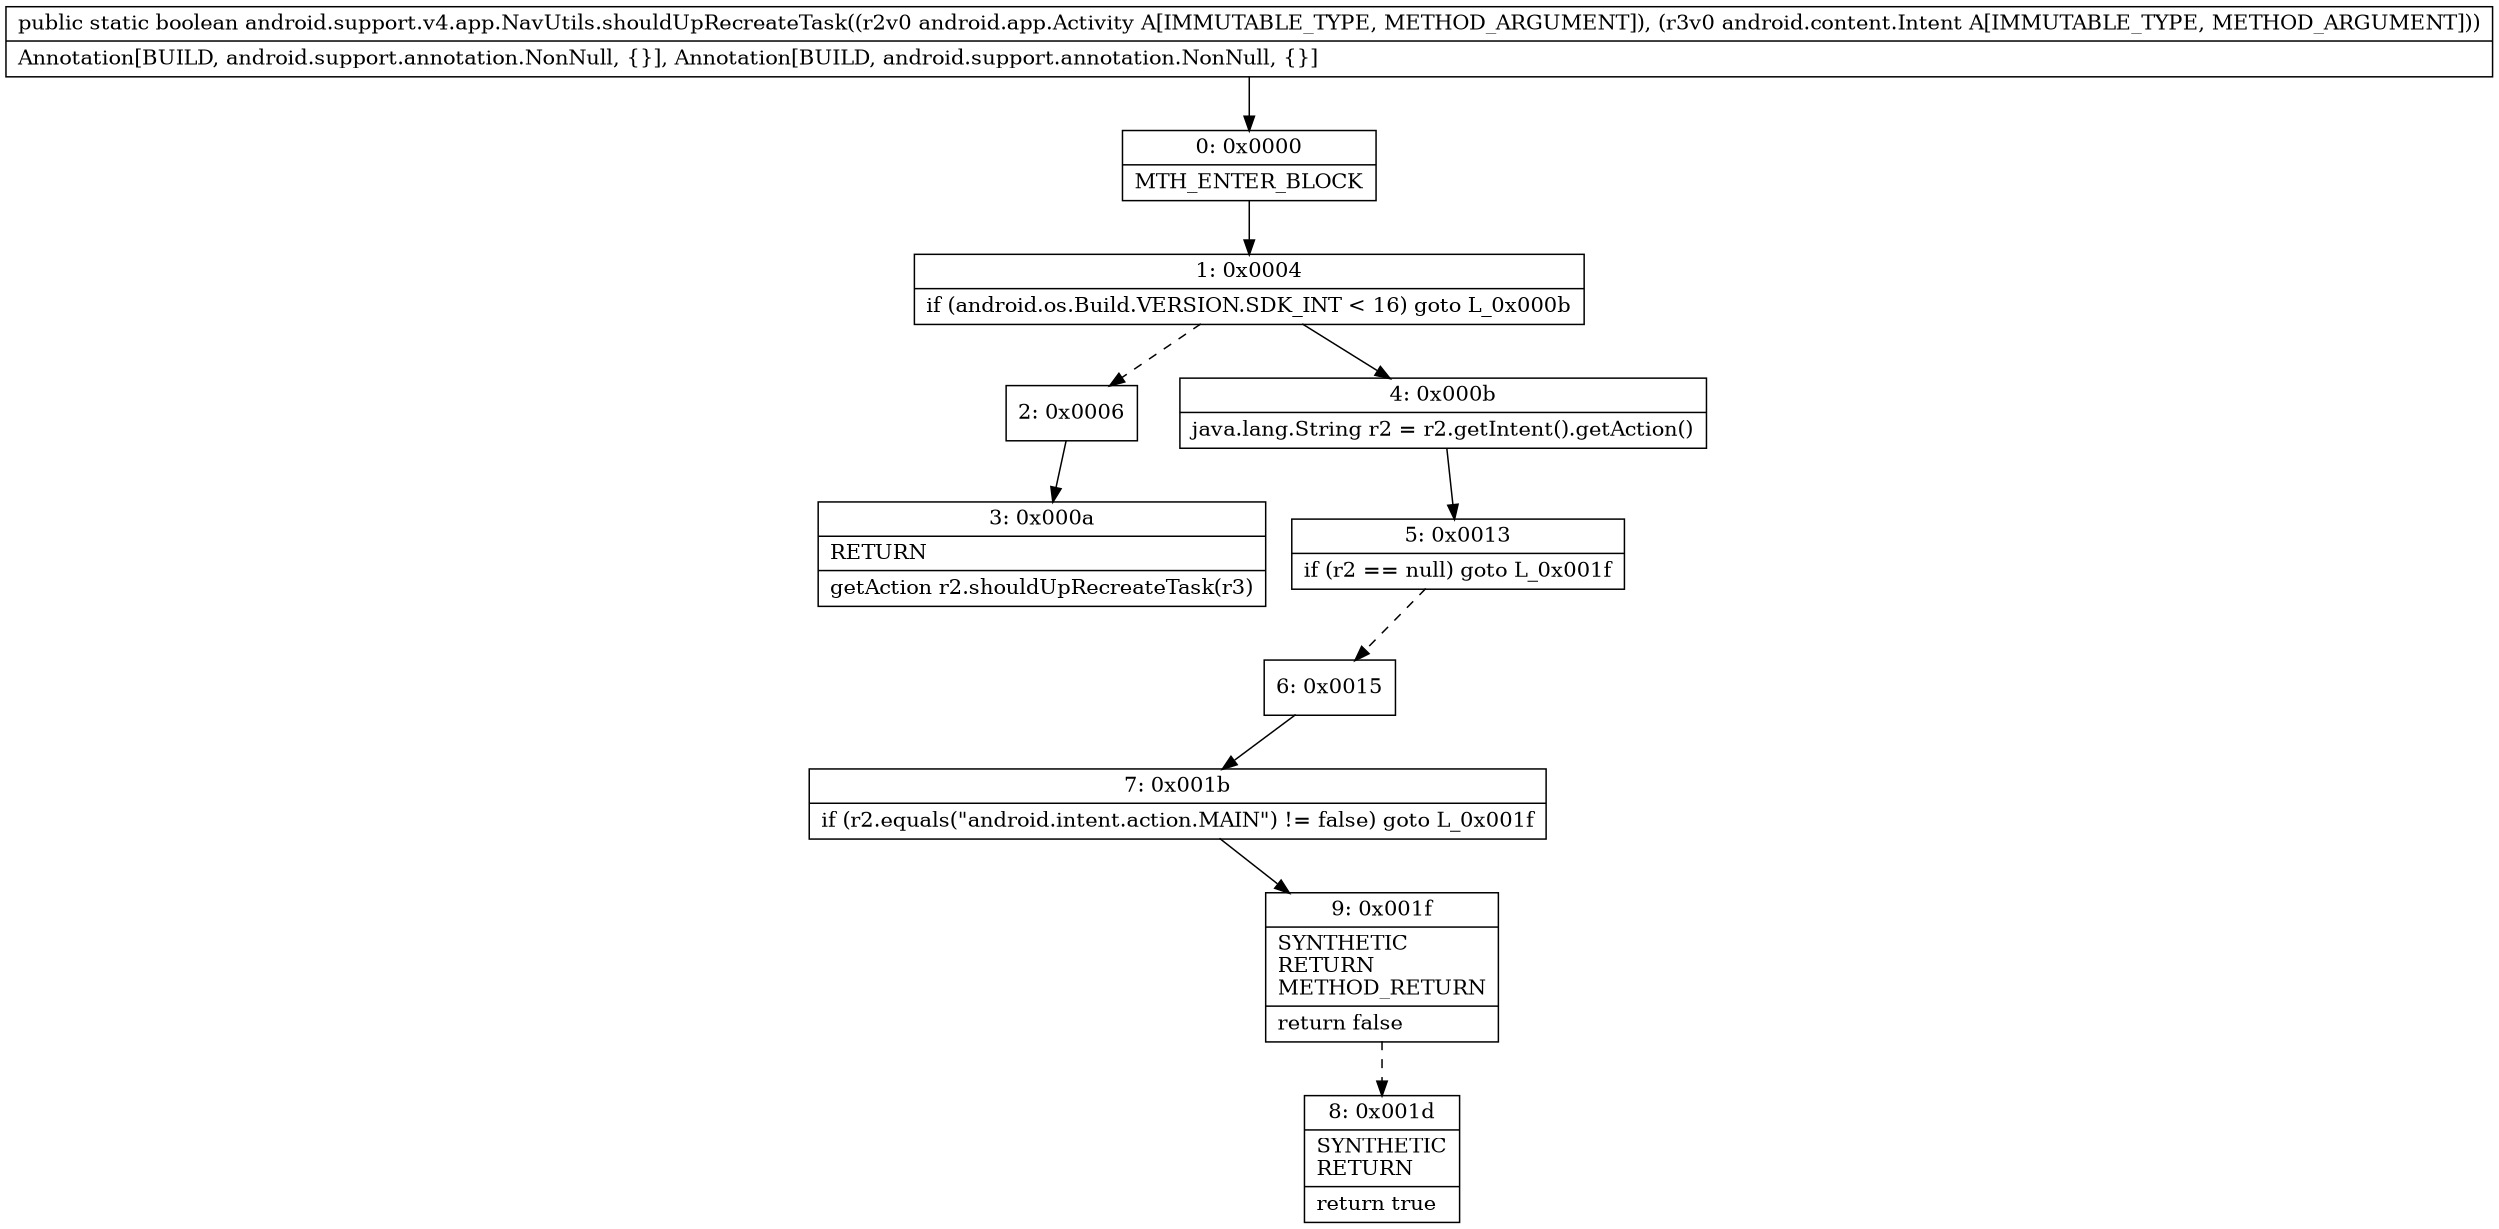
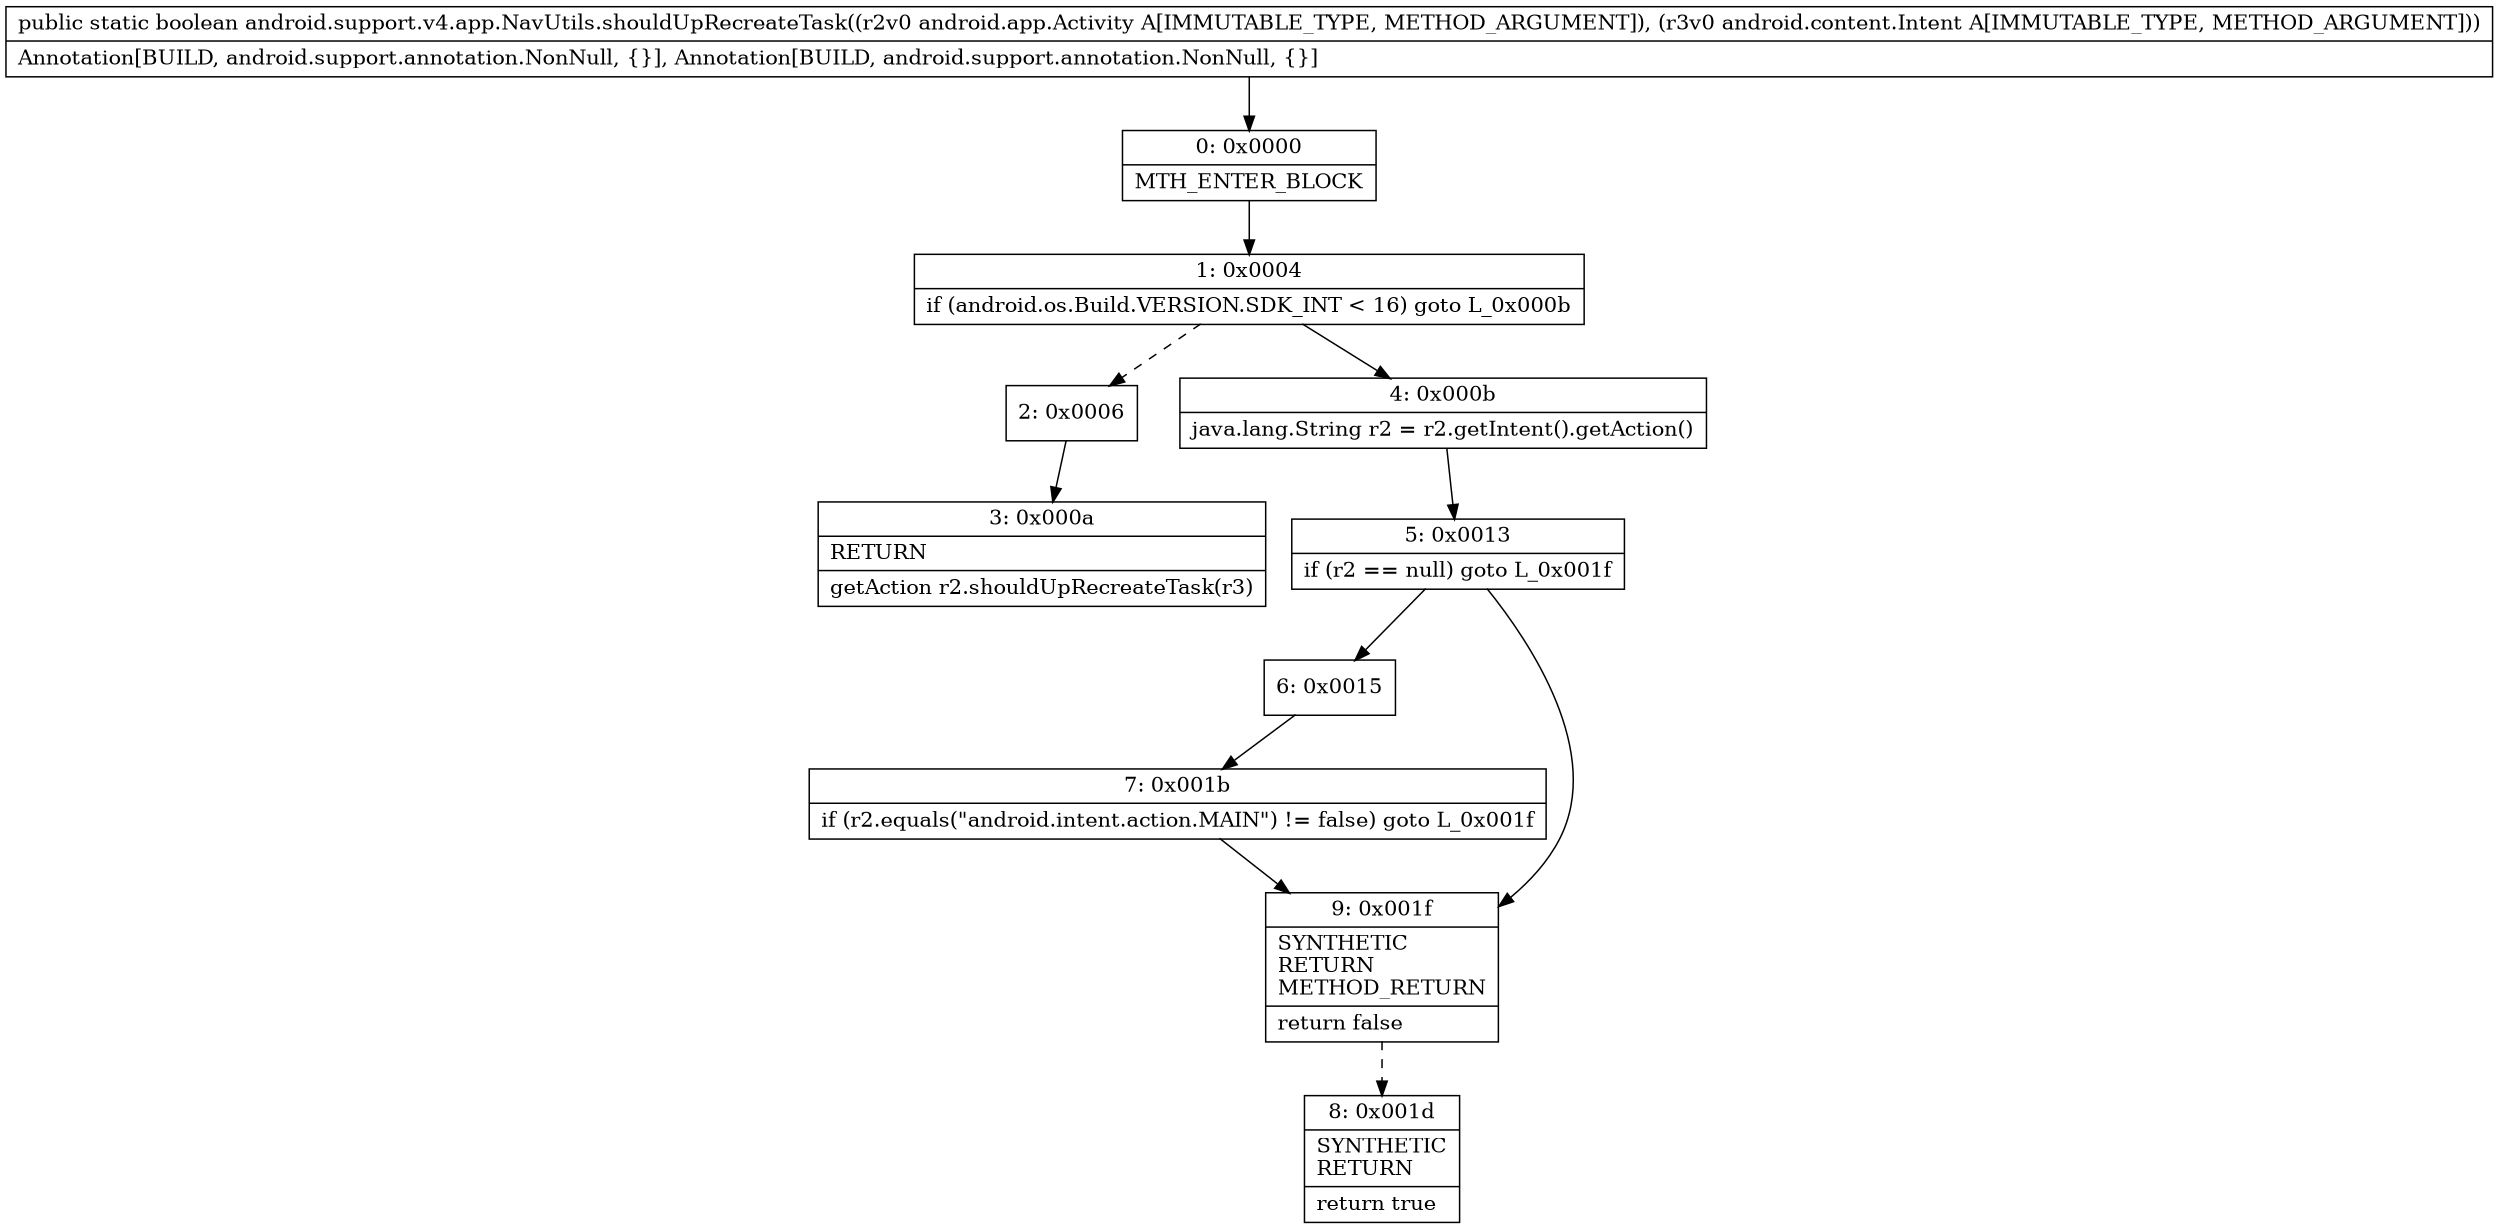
(1396, 619) -> (1396, 619)
none -> (1569, 742)
